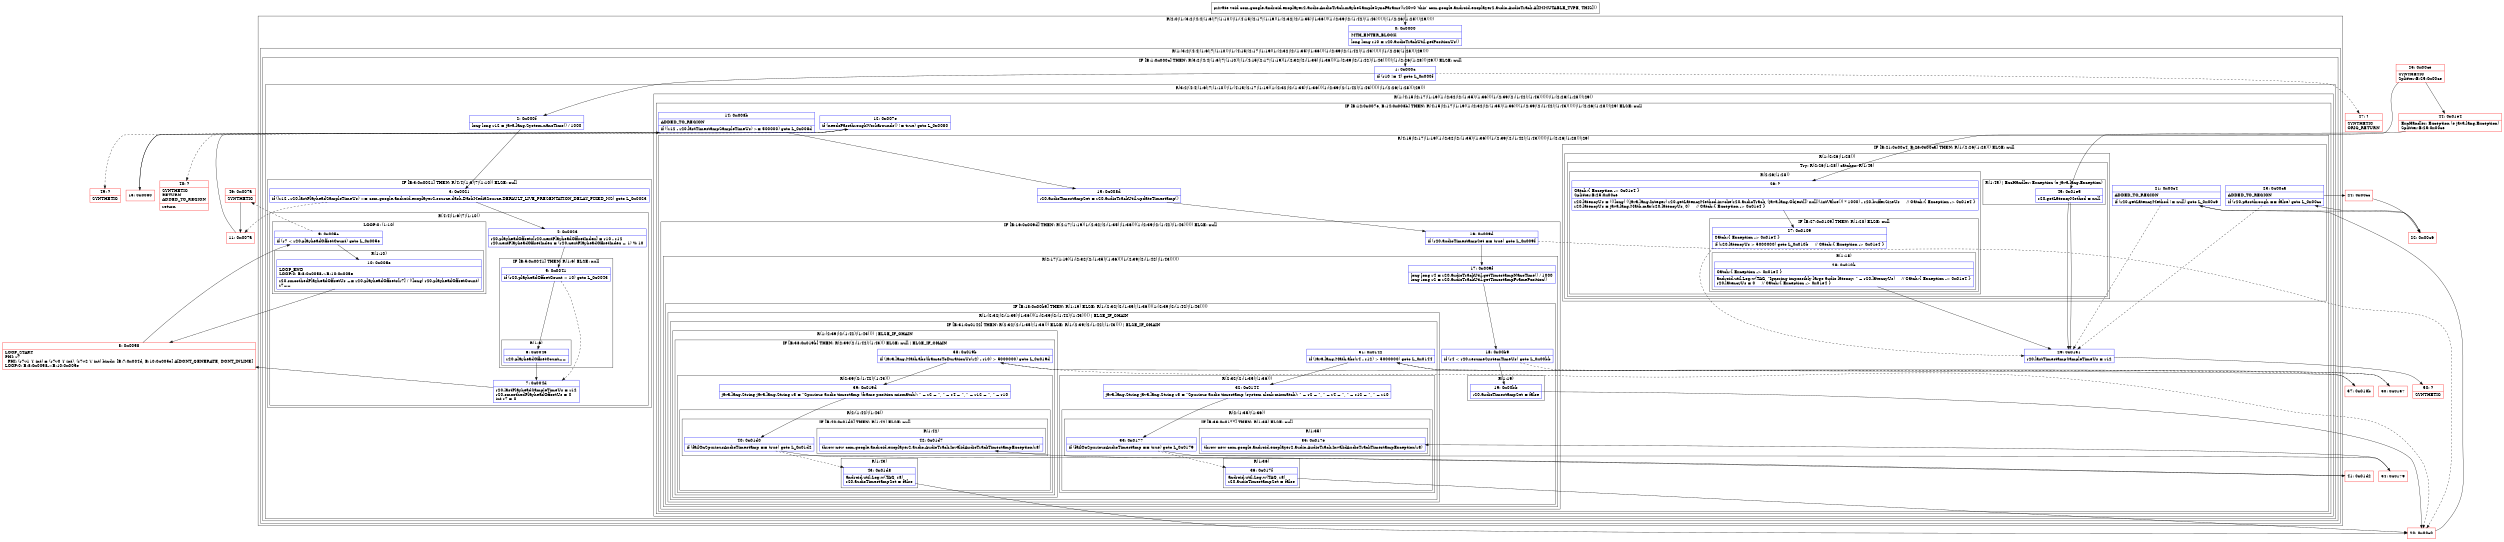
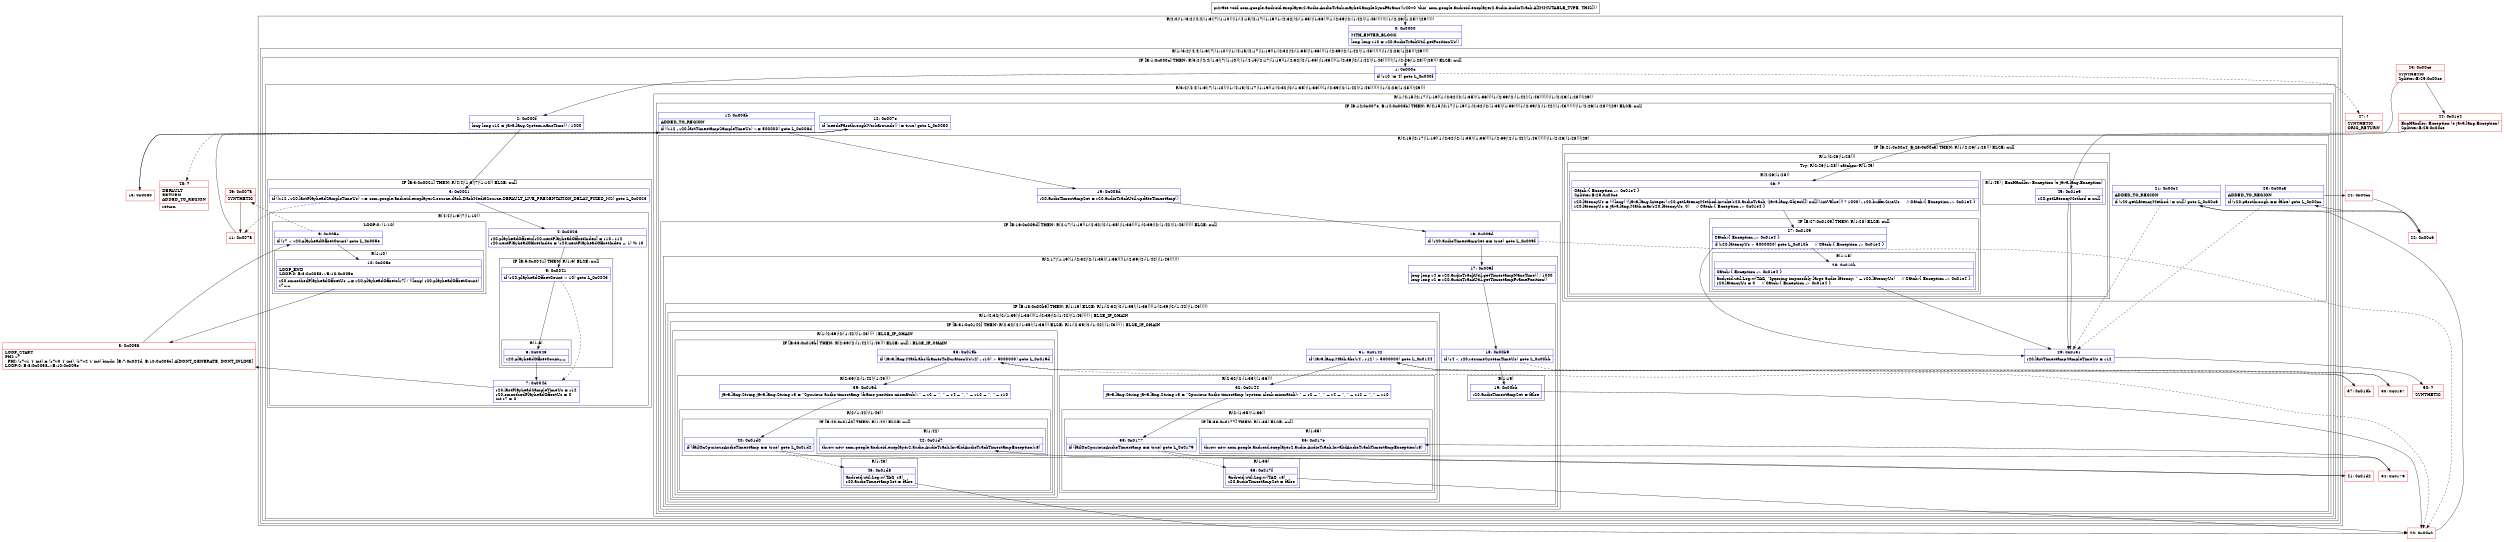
(175, 191) -> (173, 191)
(105, 196) -> none
none -> (1820, 255)
(1832, 343) -> (1832, 343)
